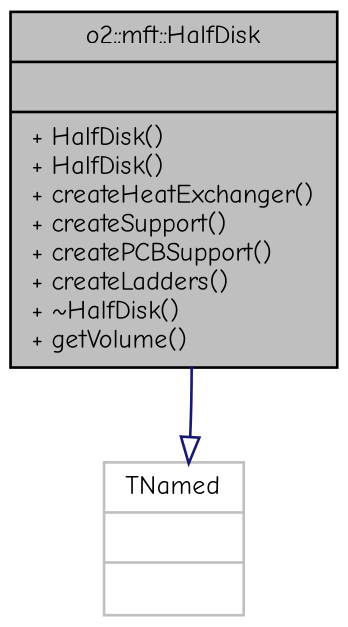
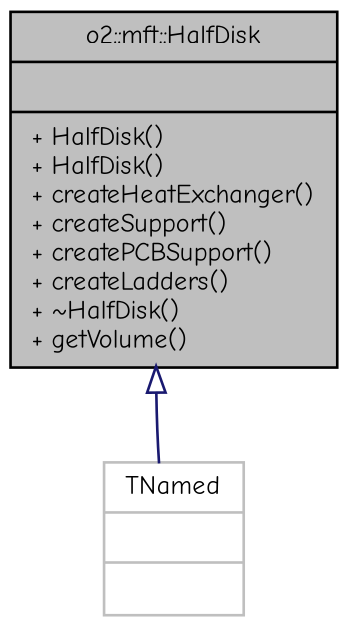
(191, 401) -> (157, 428)
